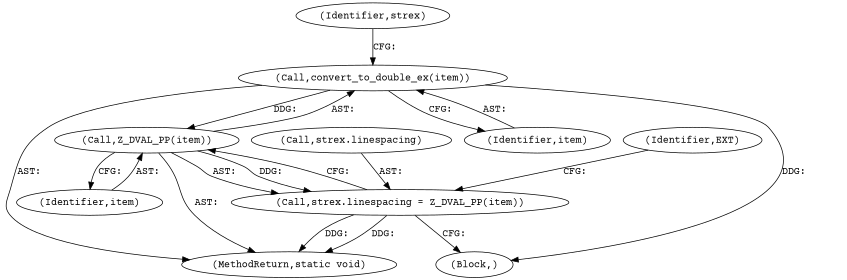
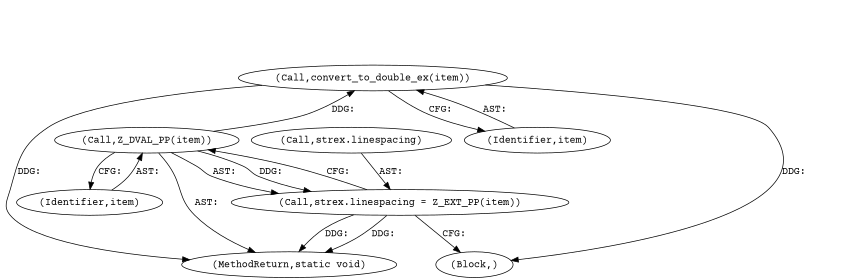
(373, 16) -> none
(262, 108) -> none
(346, 109) -> (346, 109)
(693, 140) -> none
(32, 171) -> (32, 171)
(400, 202) -> (400, 202)
